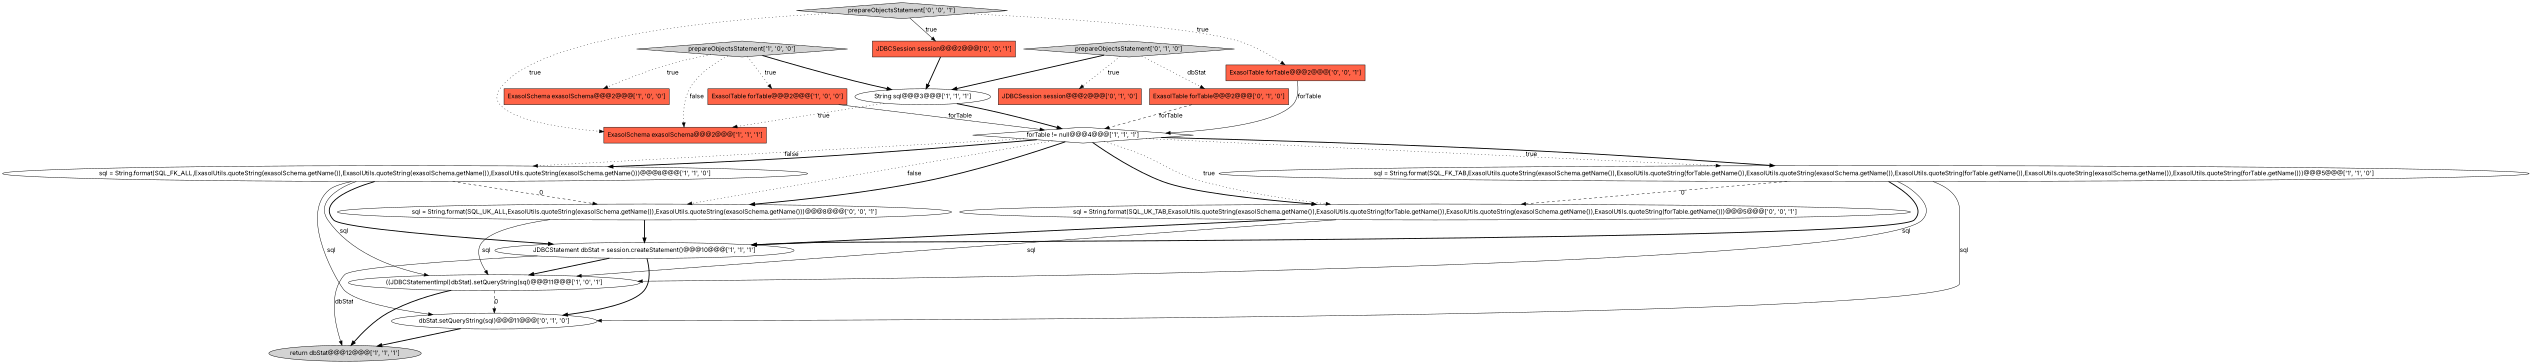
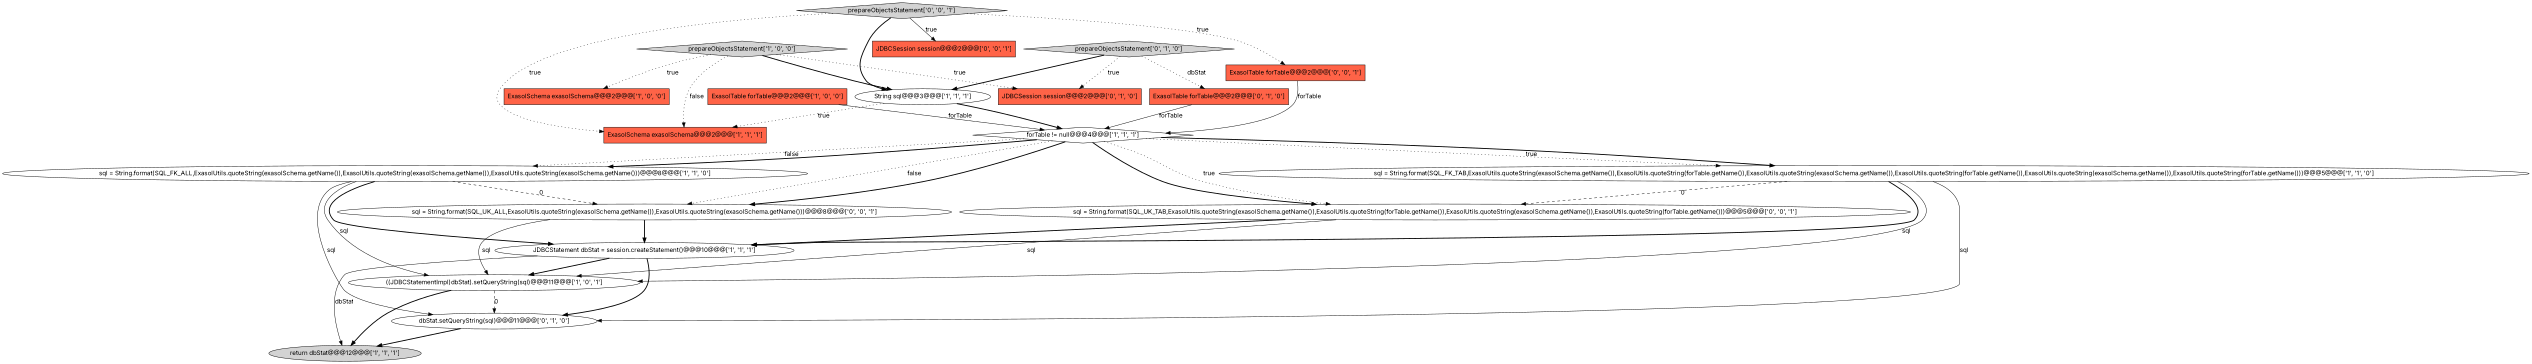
(758, 71) -> (895, 71)
(934, 71) -> (862, 54)
(1150, 116) -> (1150, 116)
